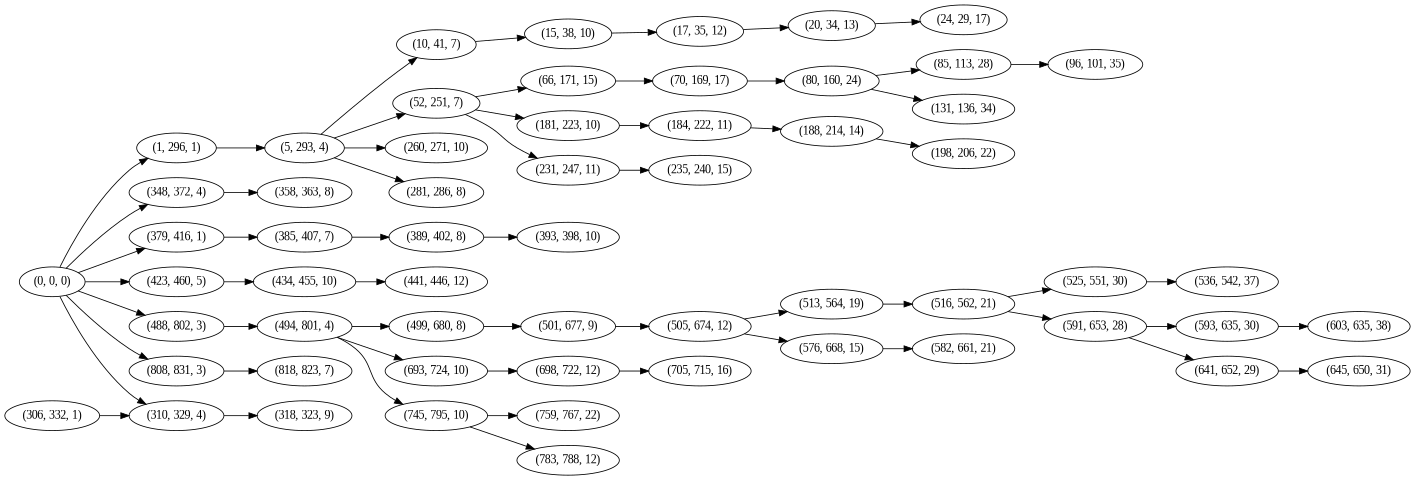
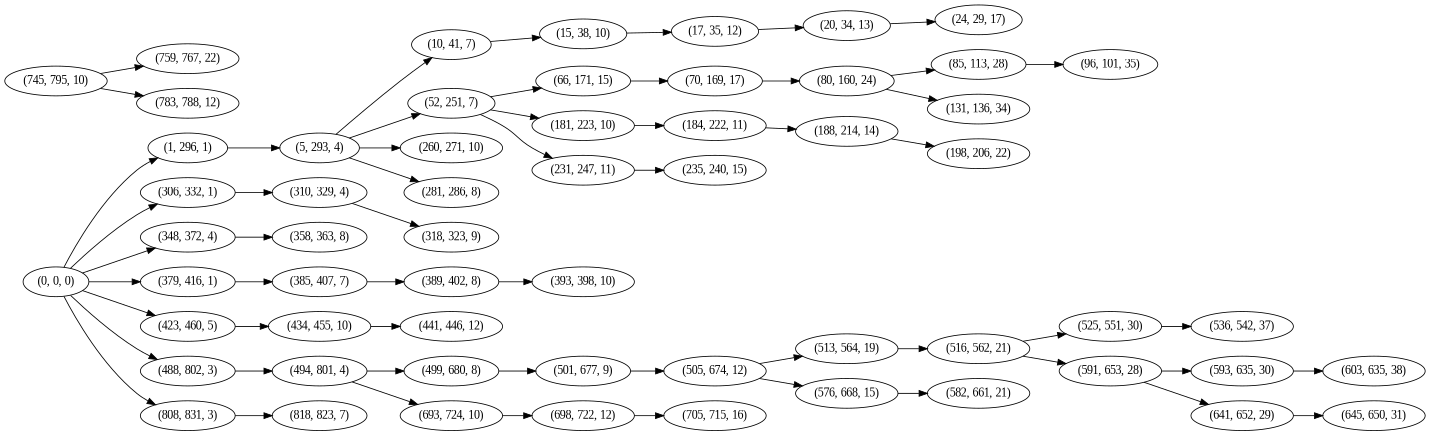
(93, 353) -> (108, 235)
(369, 367) -> none
